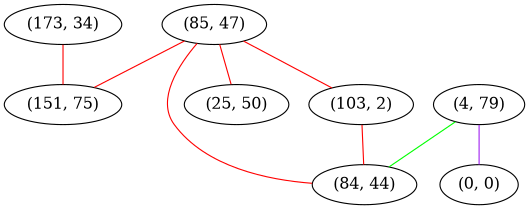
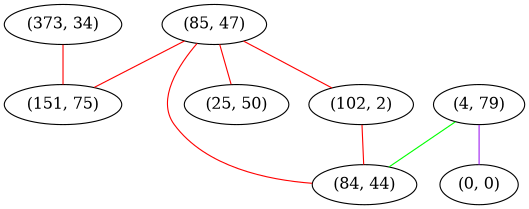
(63, 24) -> (63, 24)
(361, 105) -> (361, 105)
